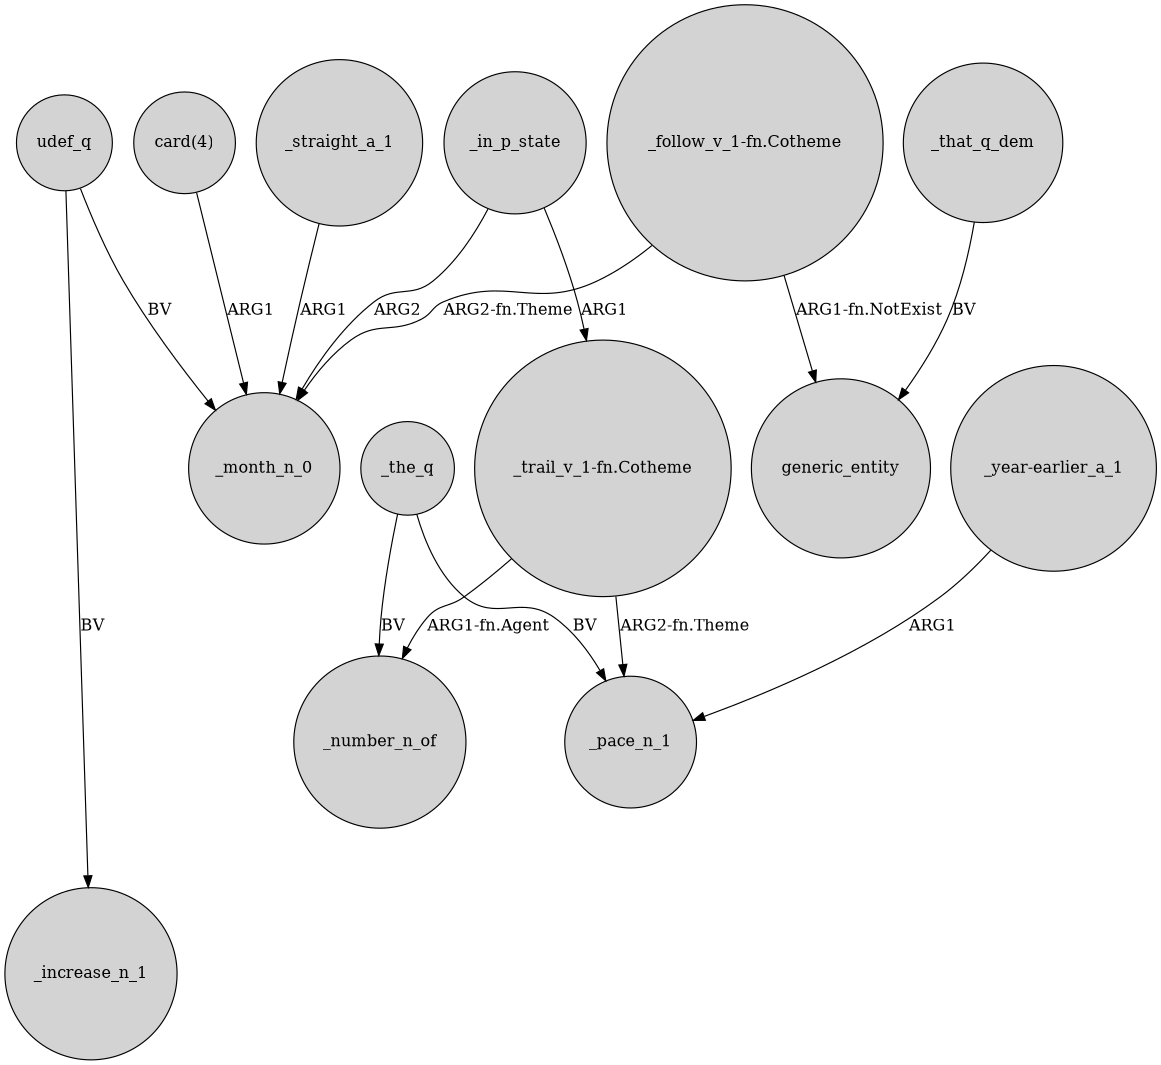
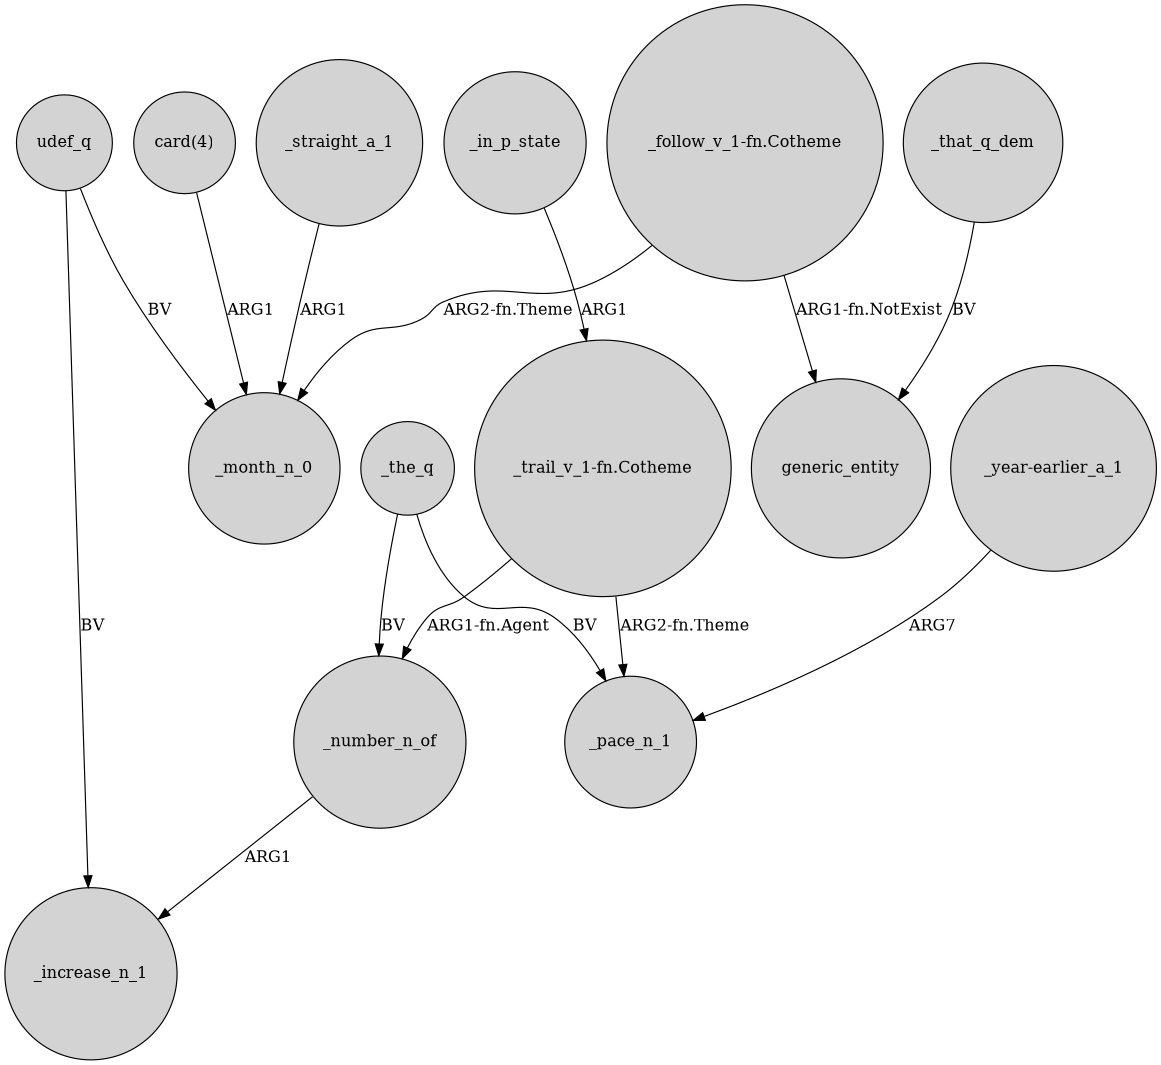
(393, 293) -> none
(933, 626) -> (933, 626)
none -> (240, 854)
